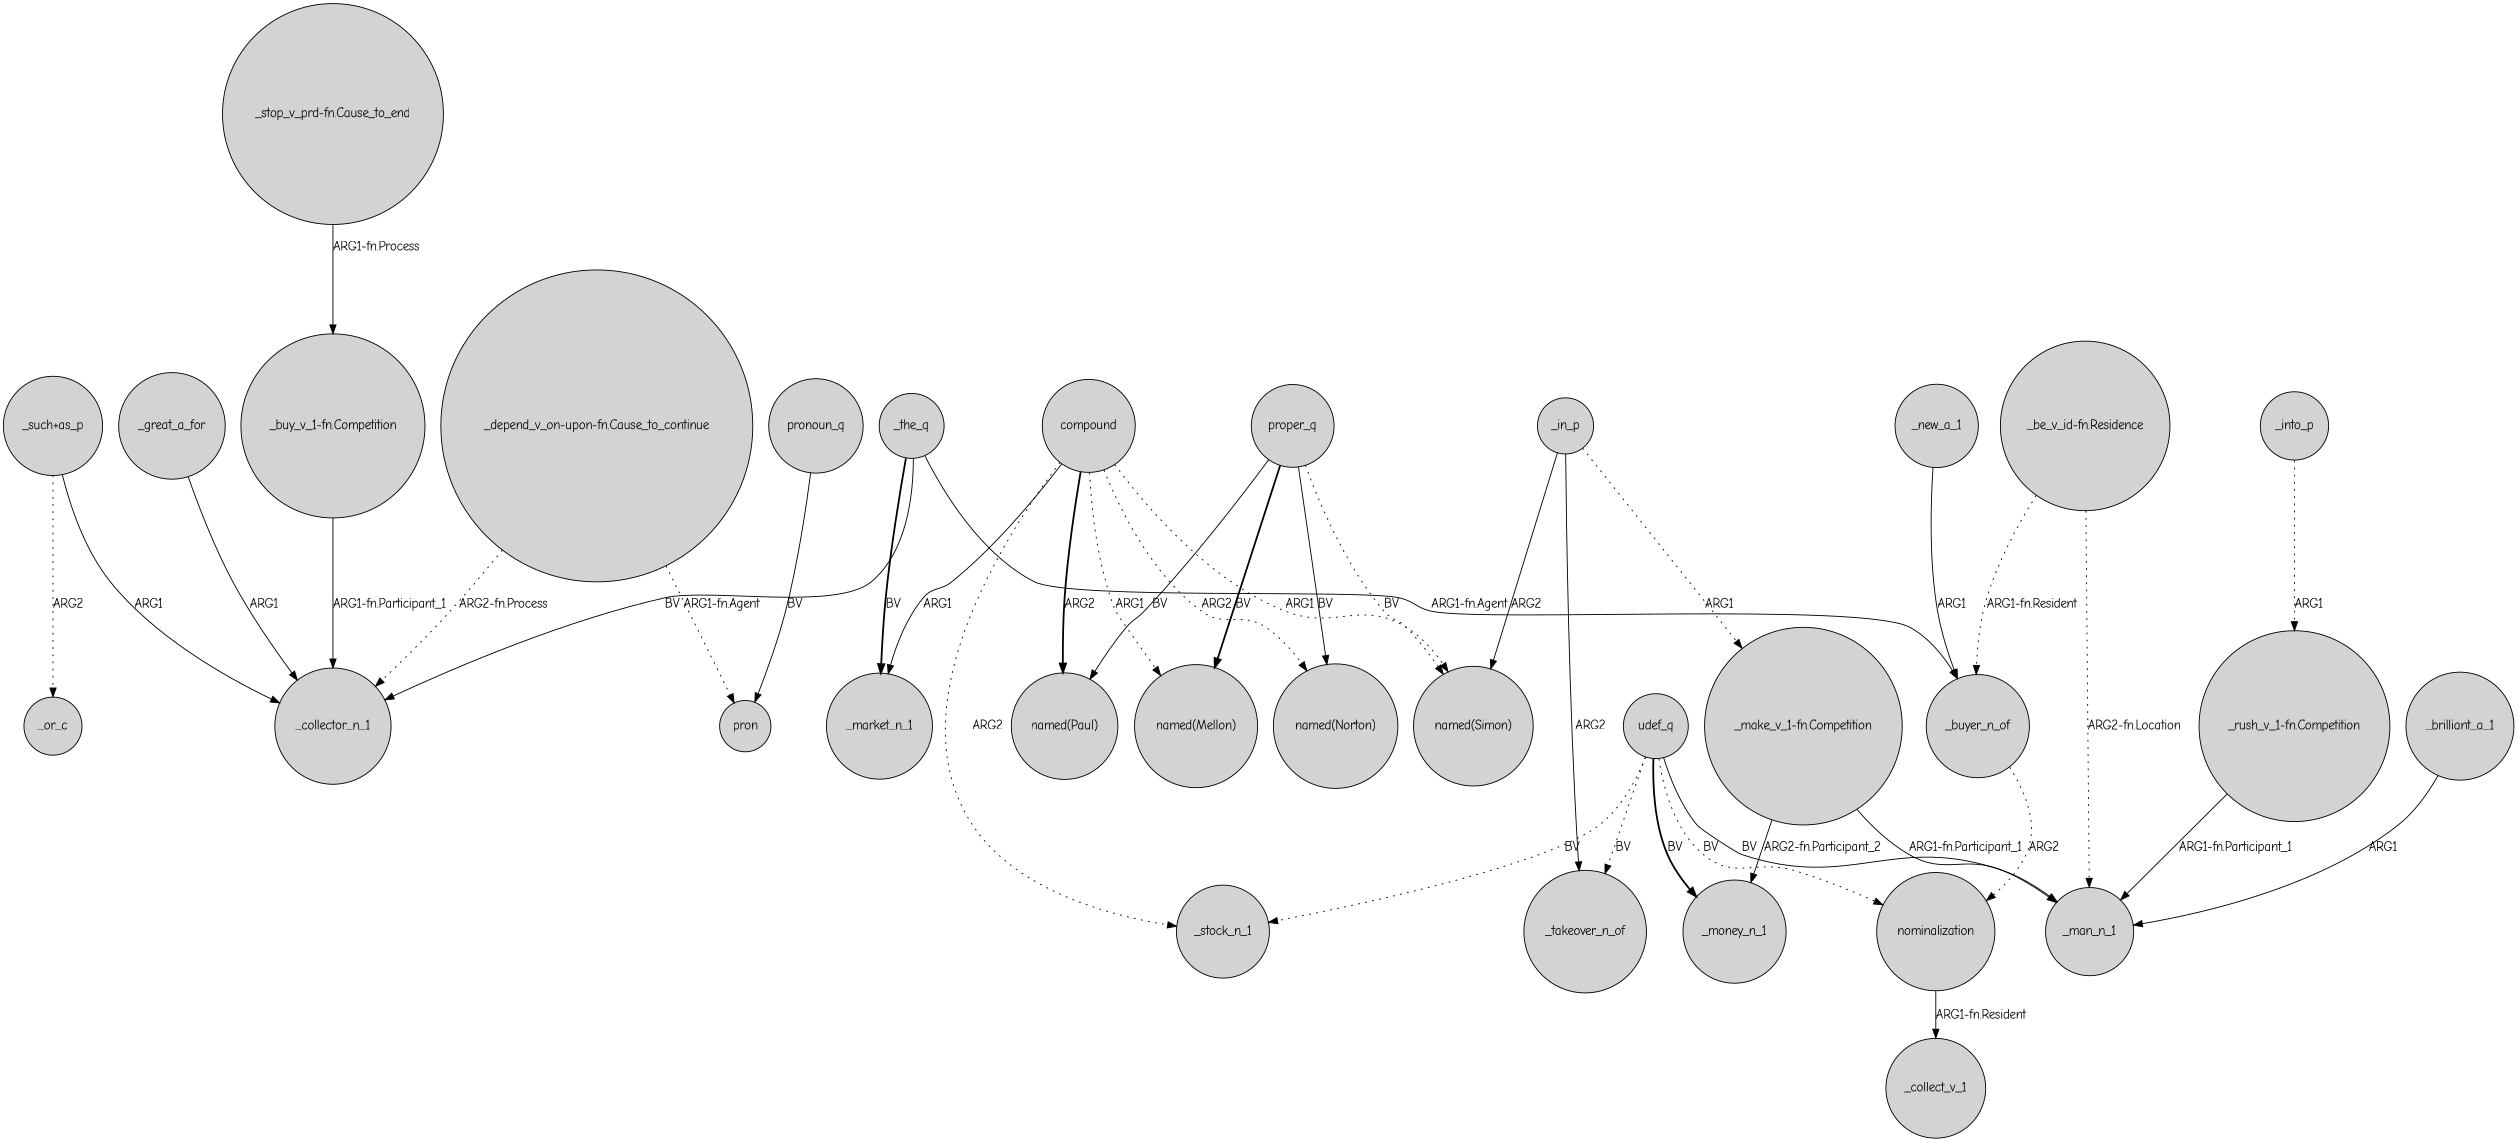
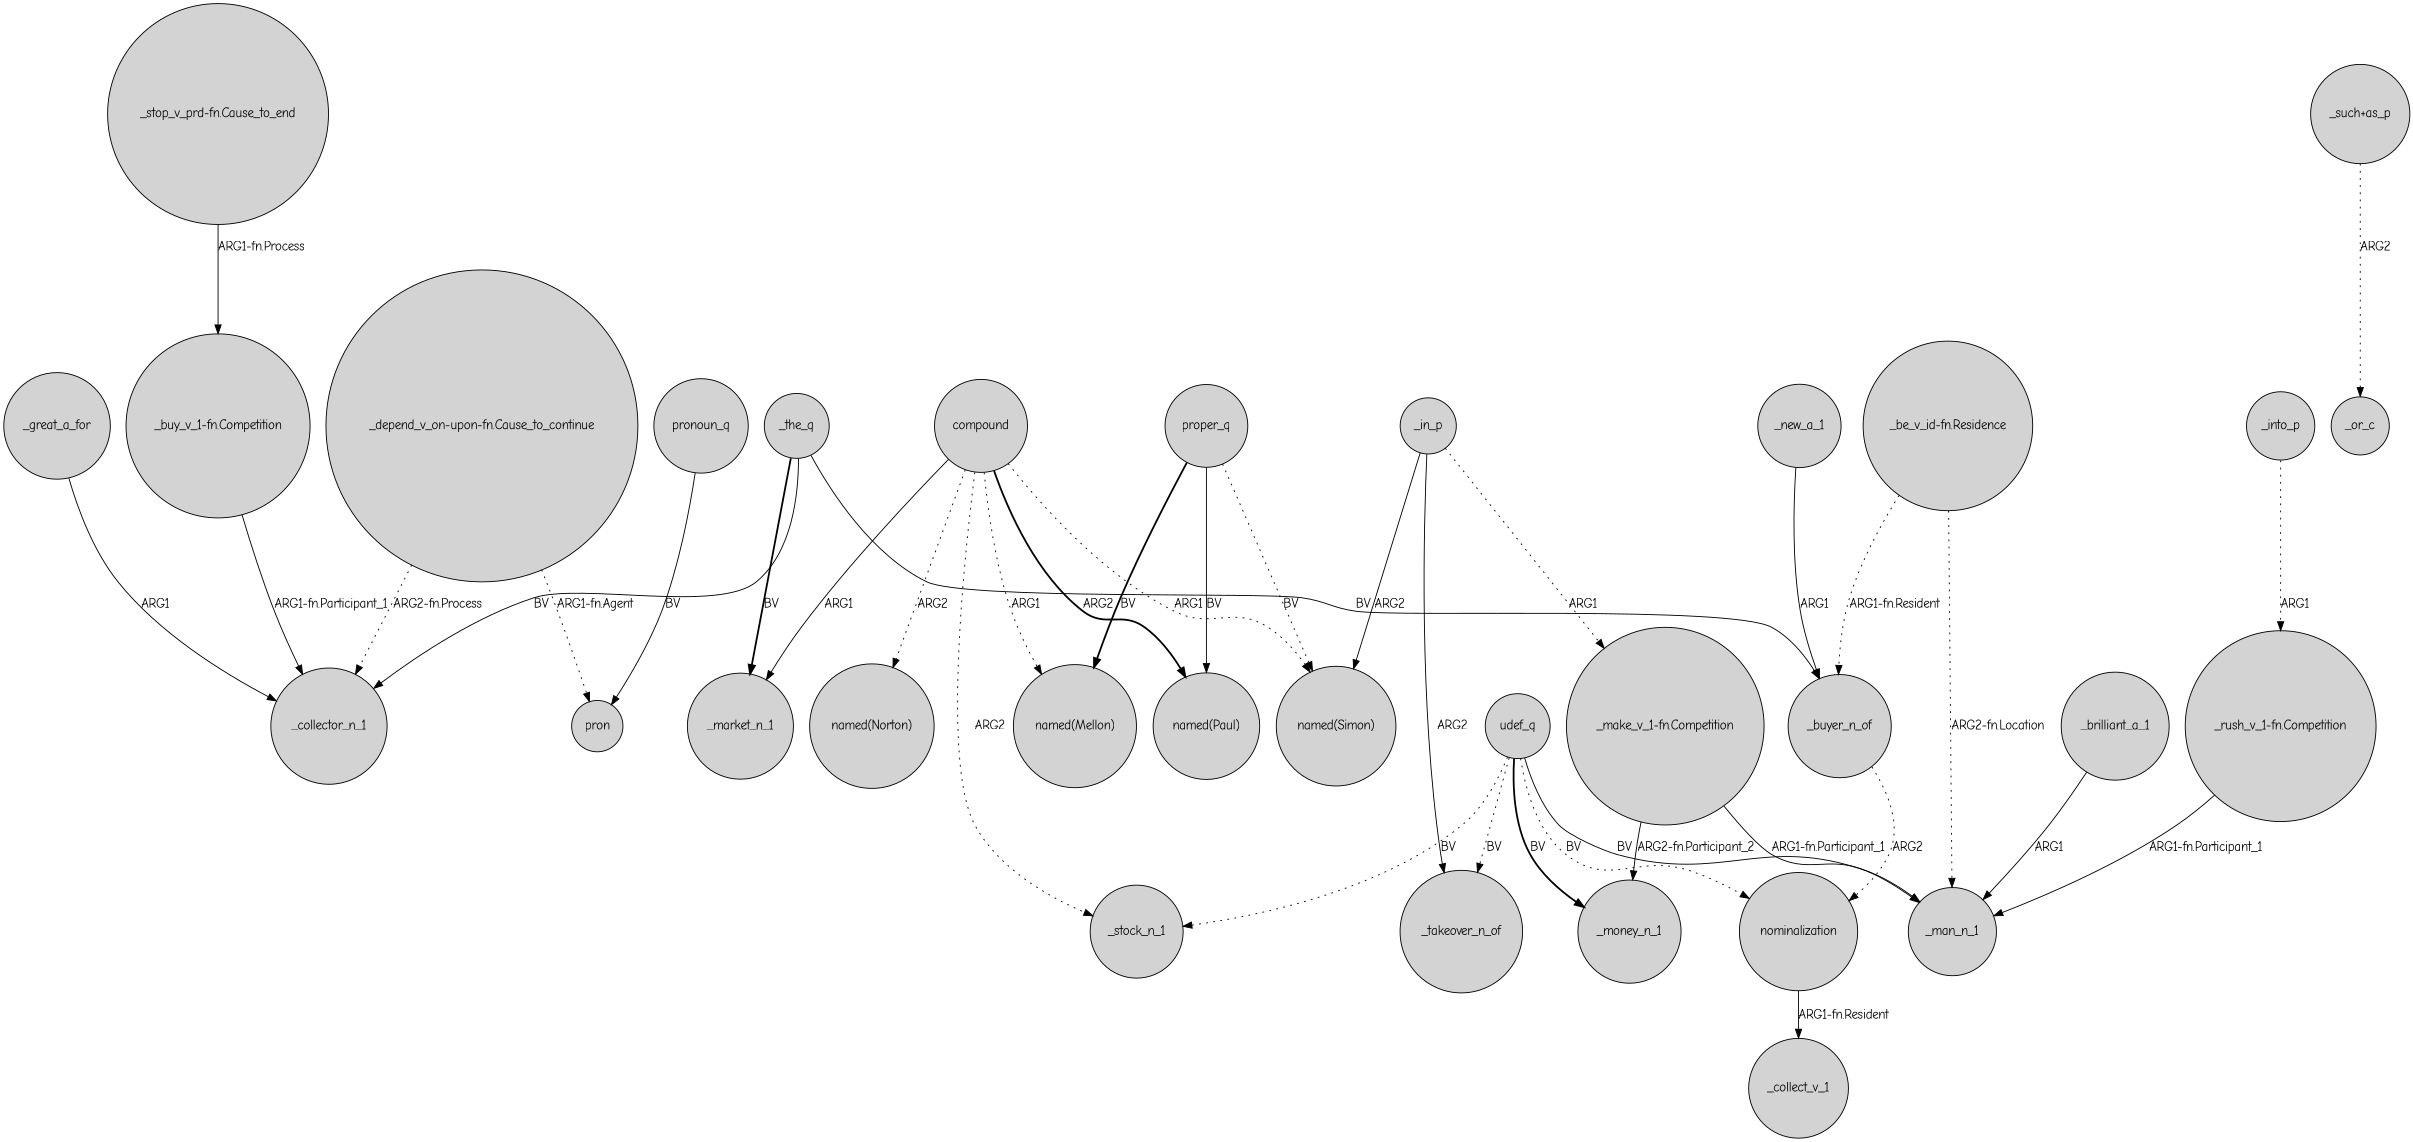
(1312, 561) -> none
(1469, 605) -> (1363, 605)
(139, 612) -> none
